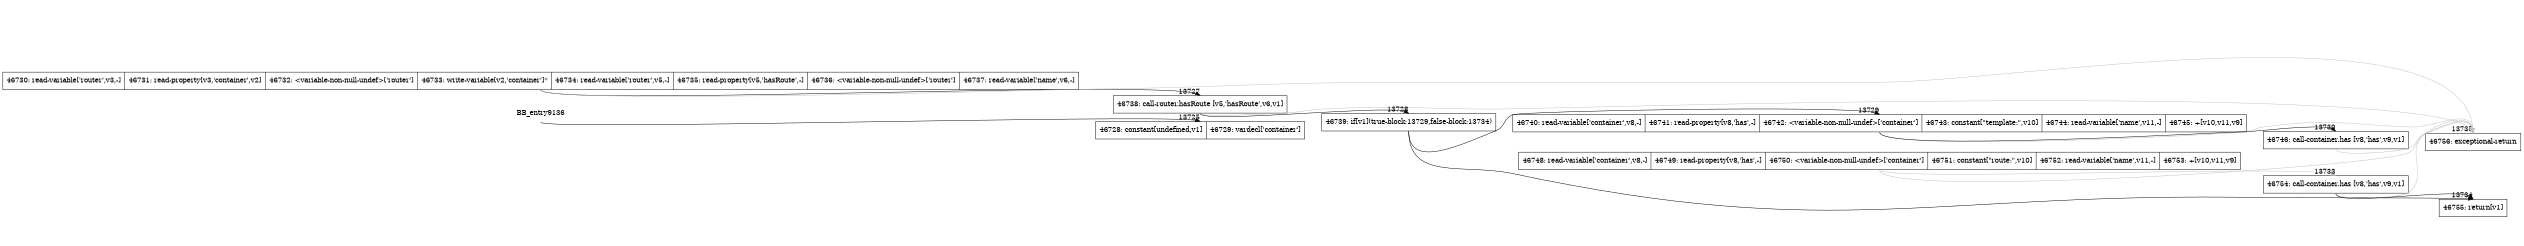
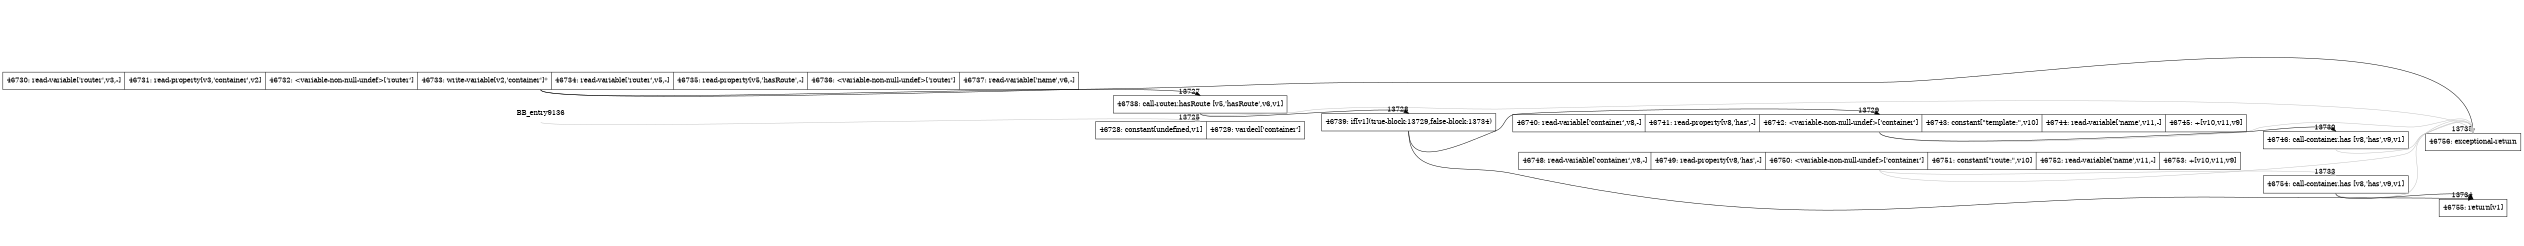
(1520, 82) -> (1520, 82)
(868, 122) -> (868, 122)
